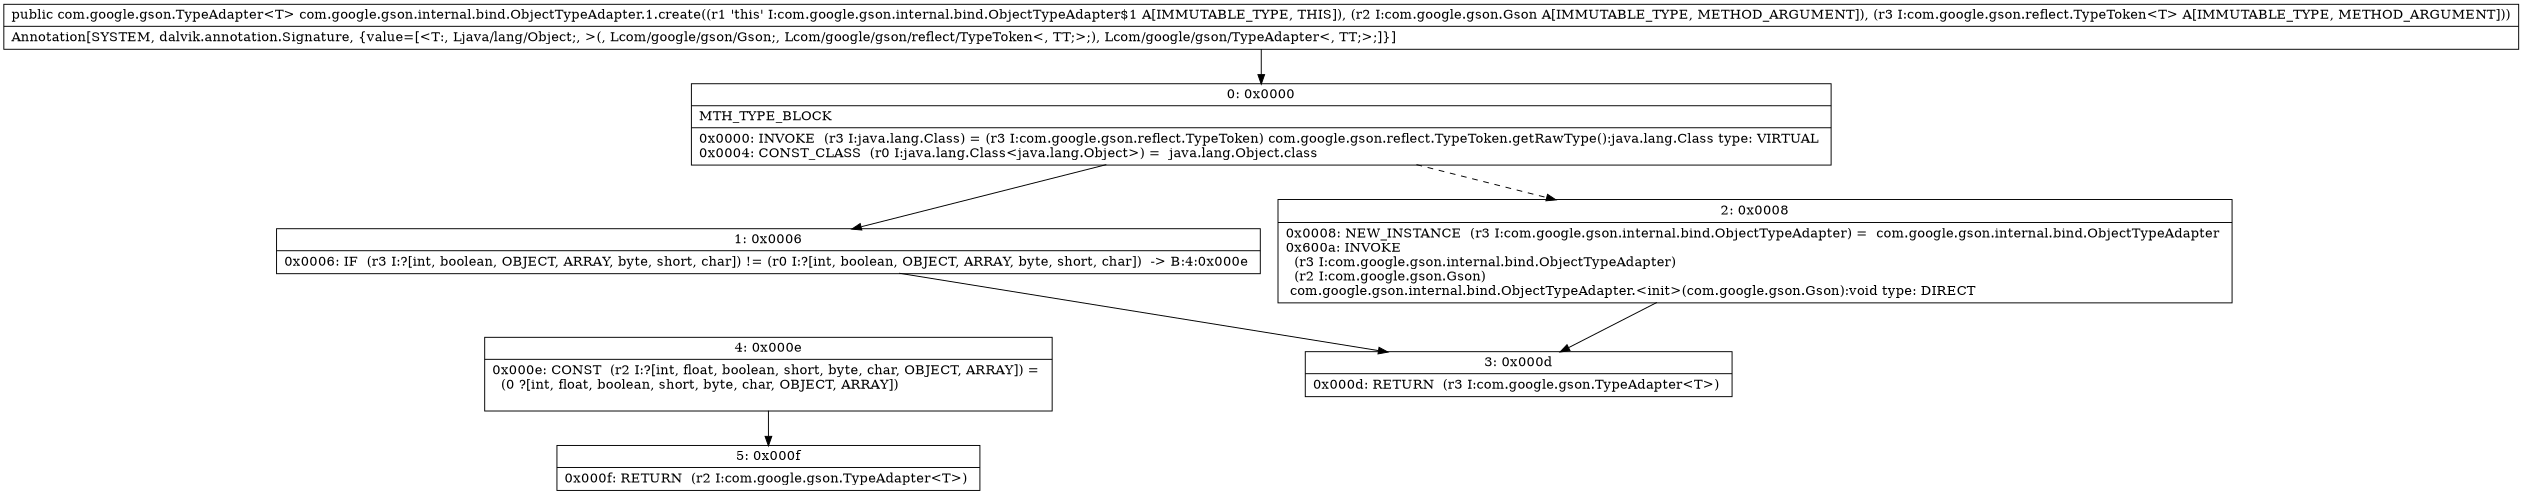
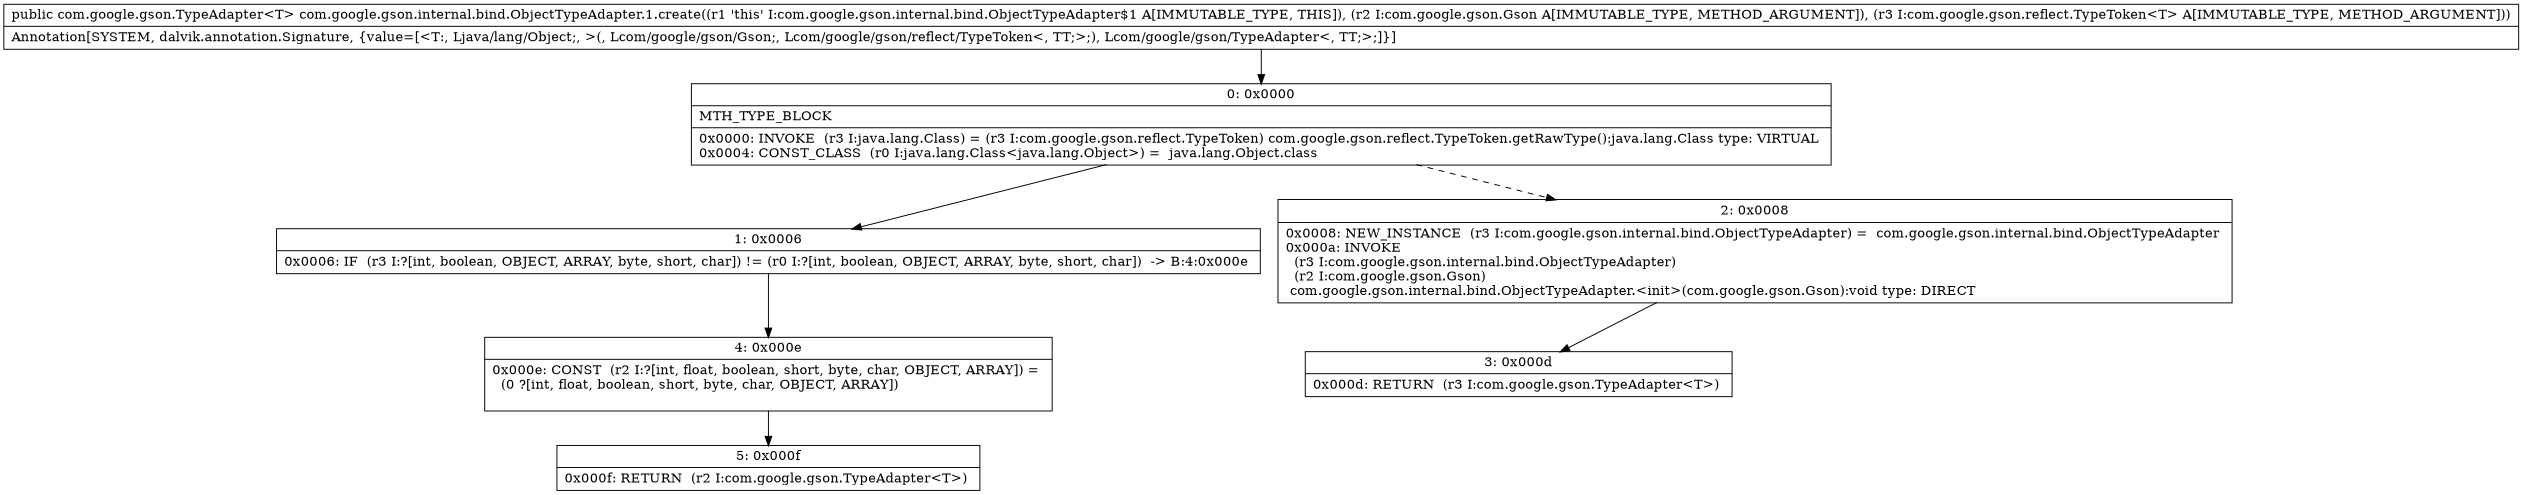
(1348, 248) -> (1348, 248)
(1139, 312) -> (768, 301)
